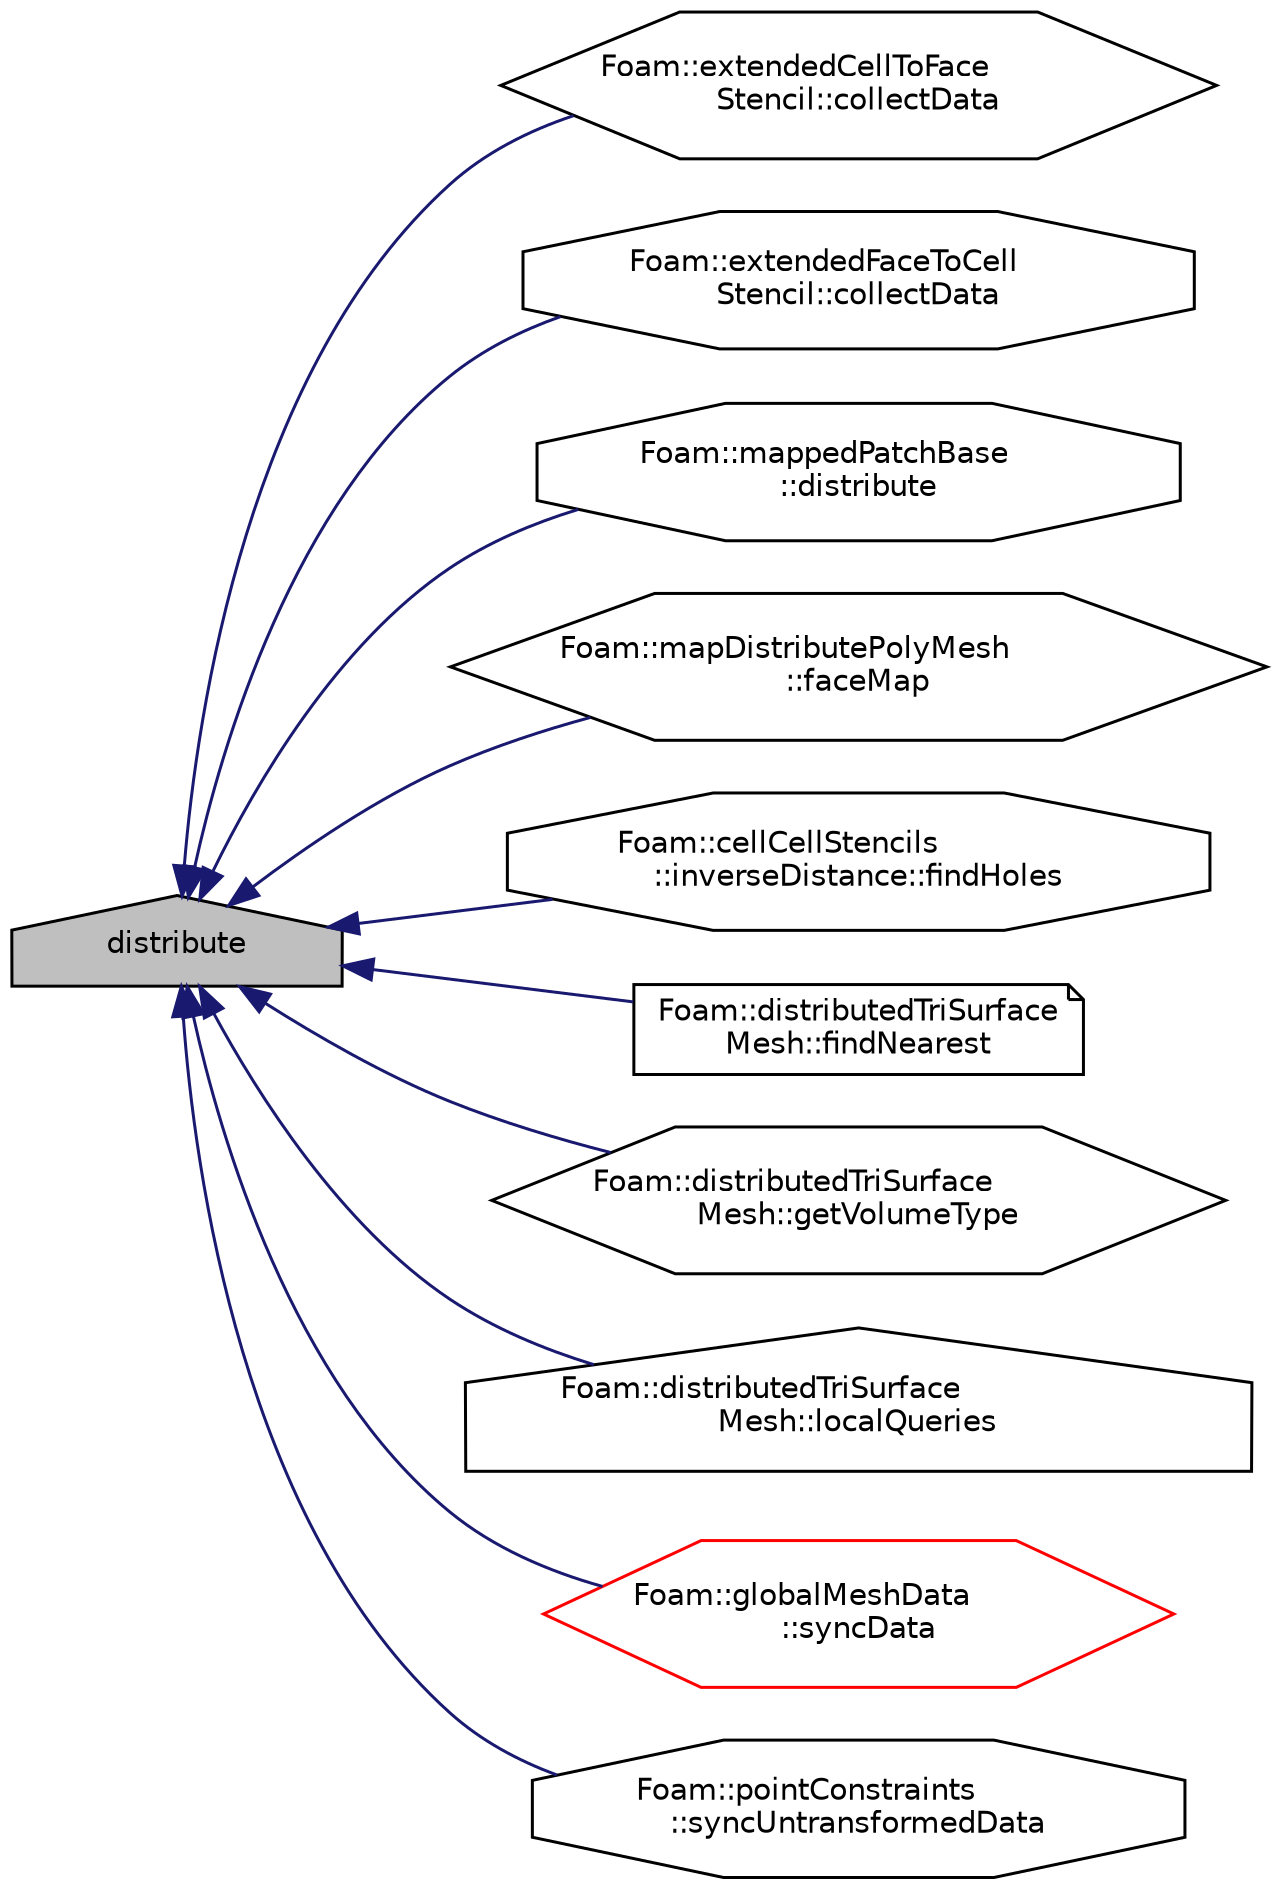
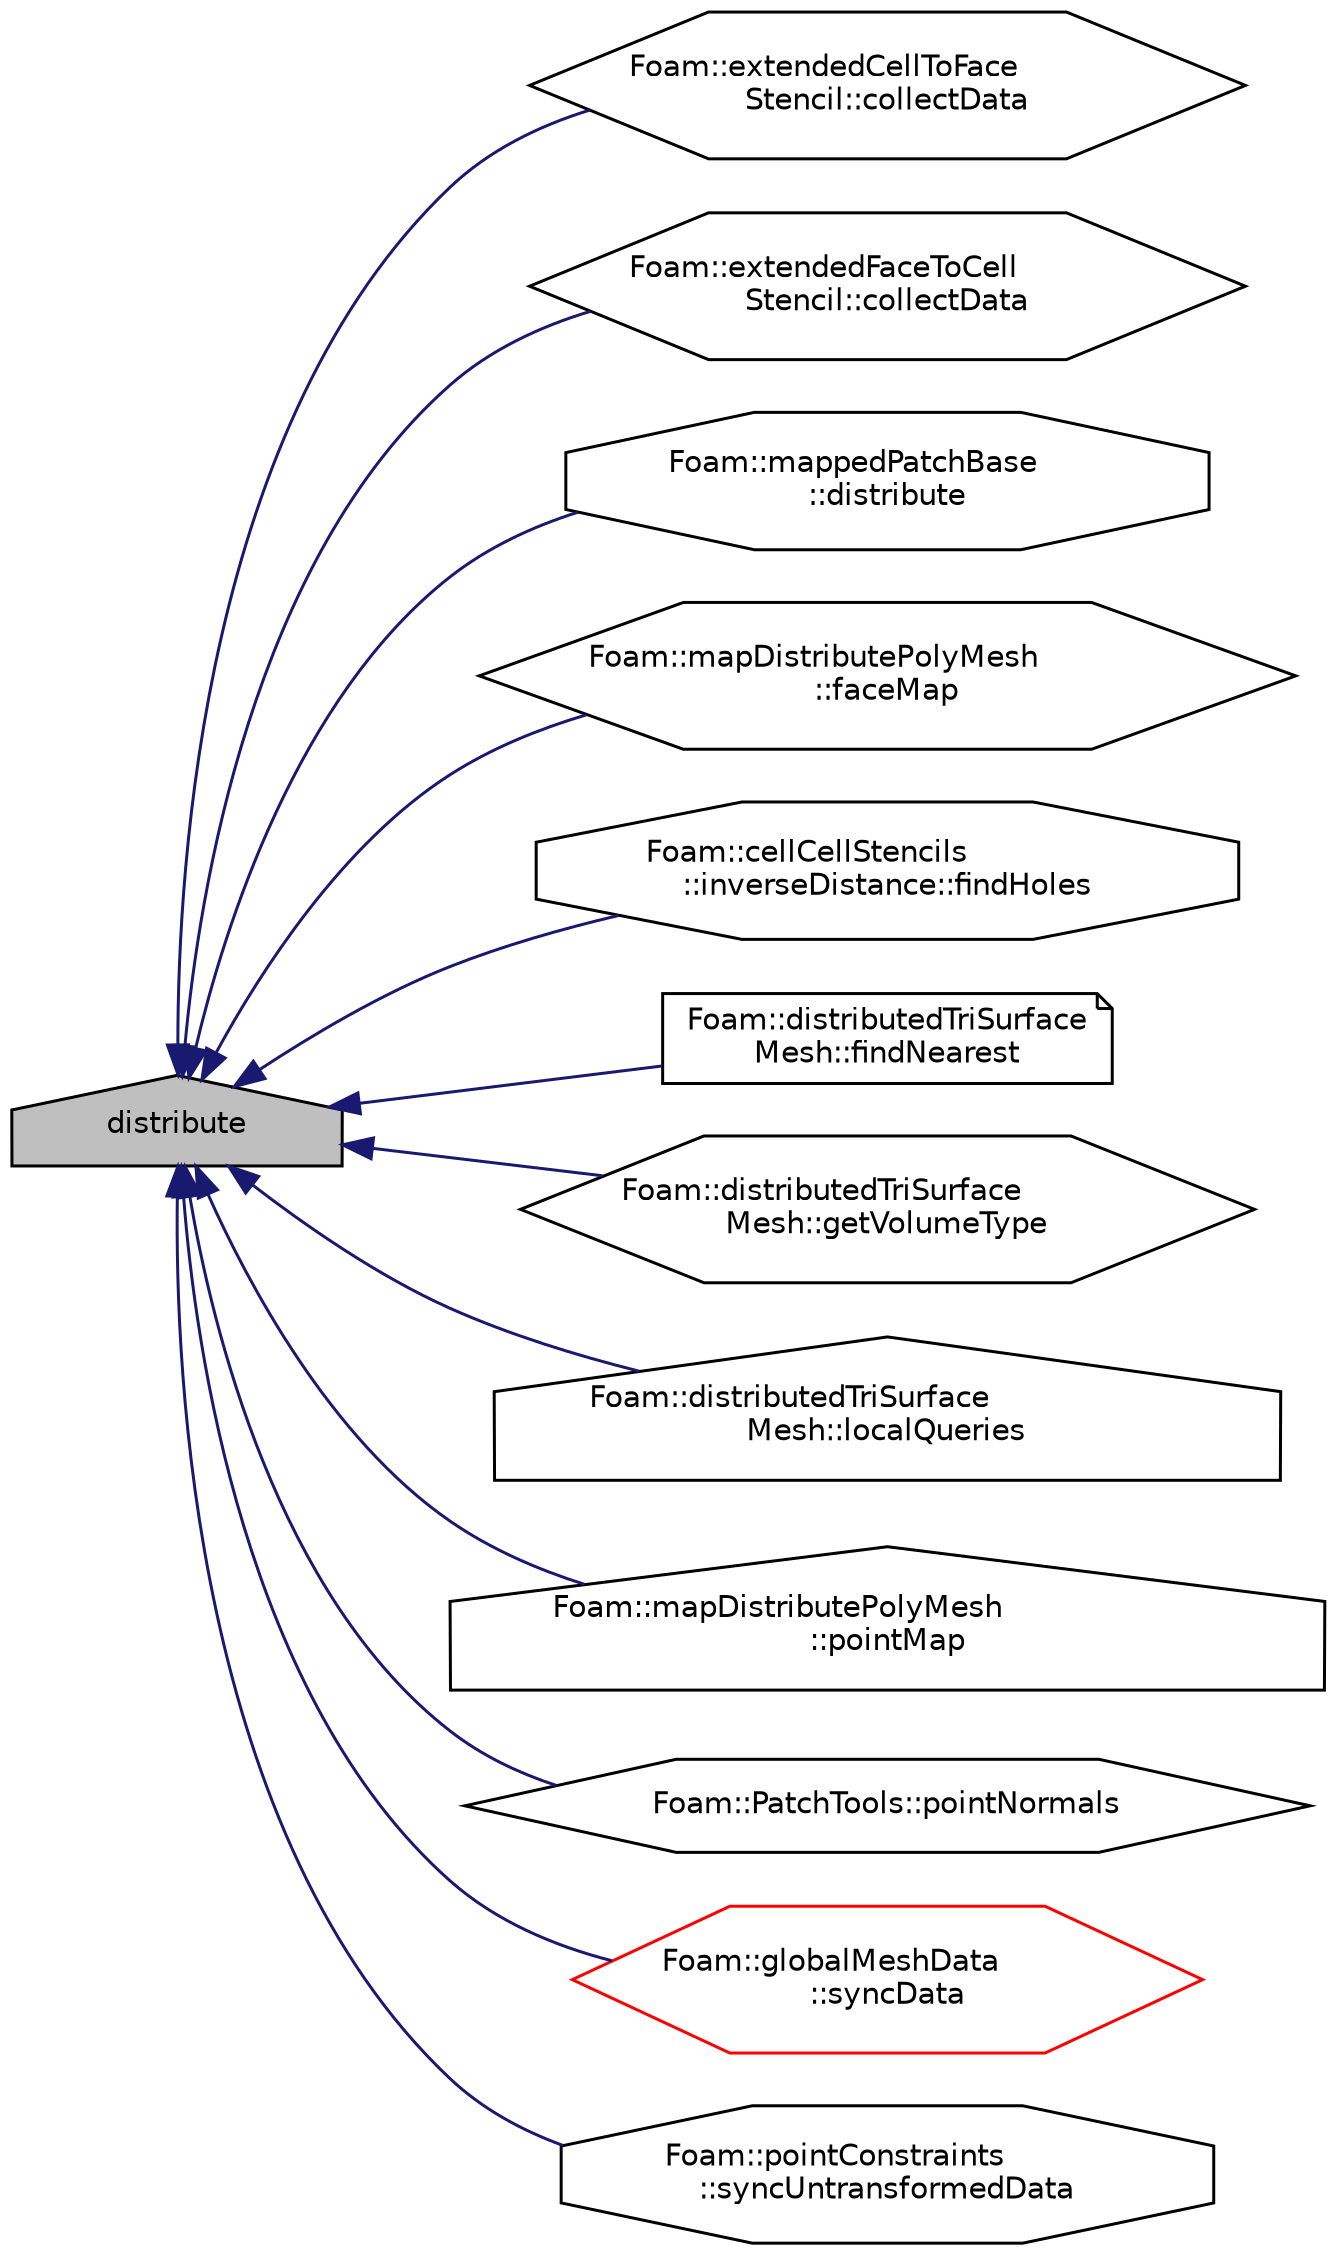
(859, 280) -> (887, 286)
none -> (887, 1626)
none -> (887, 1806)
